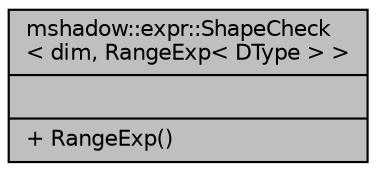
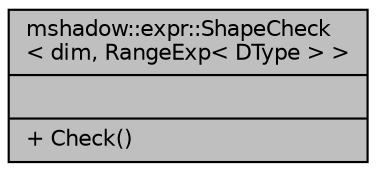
(100, 139) -> (79, 139)
